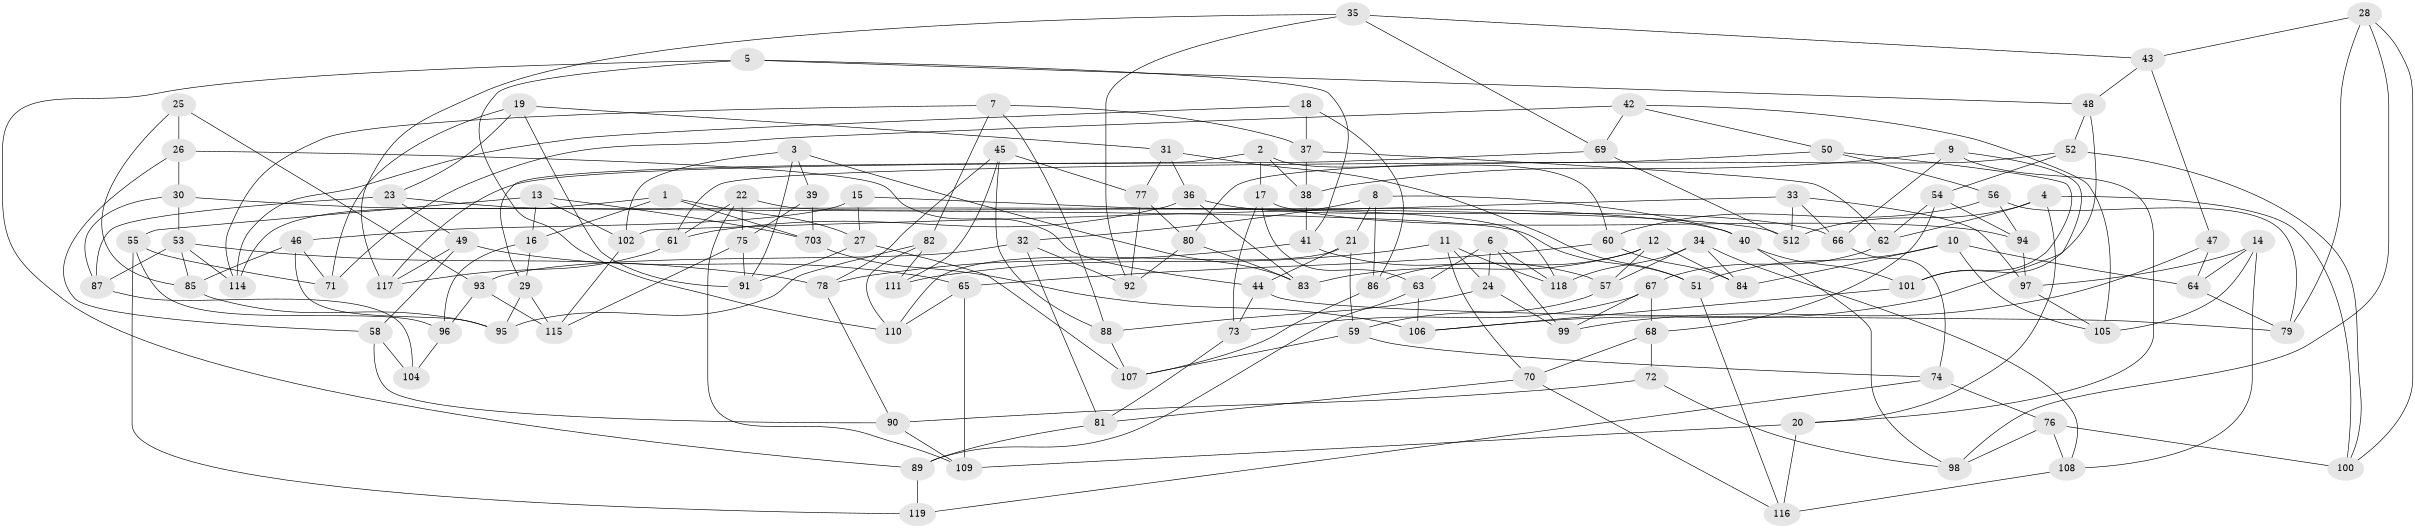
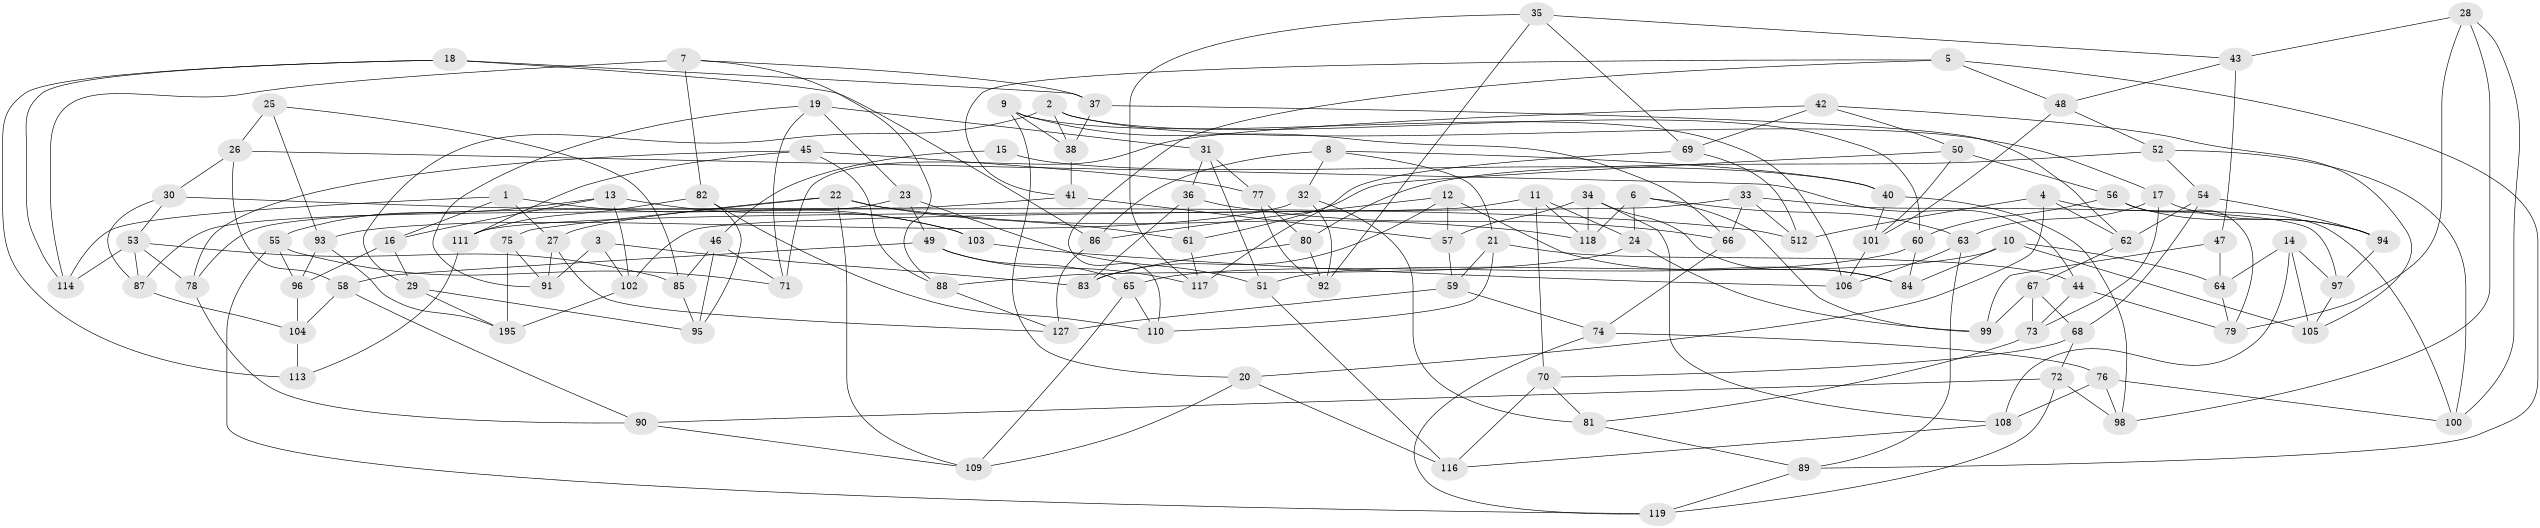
(812, 196) -> none
(859, 218) -> (692, 211)
(813, 241) -> (976, 241)
(554, 332) -> (507, 332)
none -> (298, 378)
(1129, 378) -> (1061, 332)
none -> (1881, 482)
